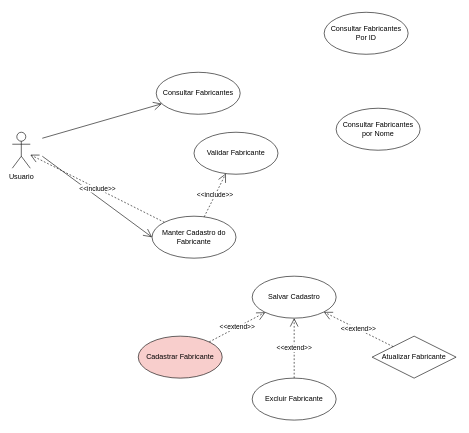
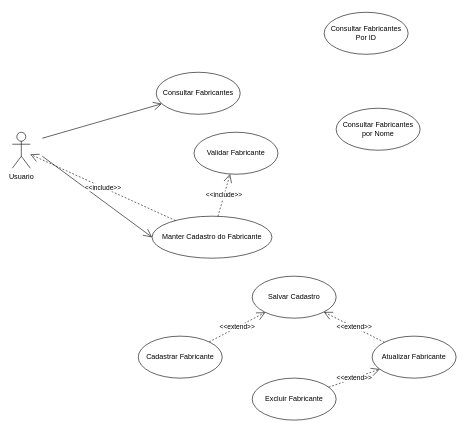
(194, 237) -> (212, 237)
(294, 348) -> (354, 379)
(180, 357) -> (180, 357)
(414, 357) -> (414, 357)
